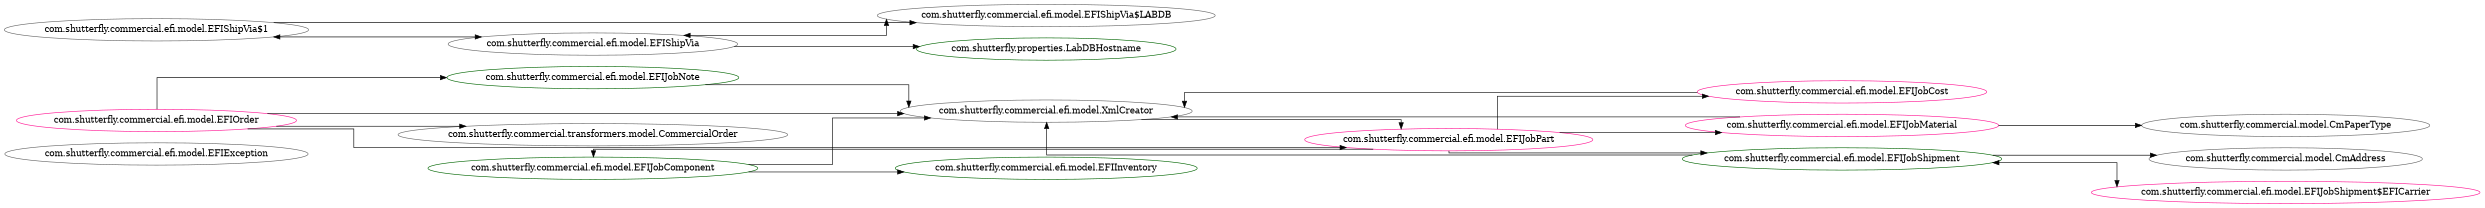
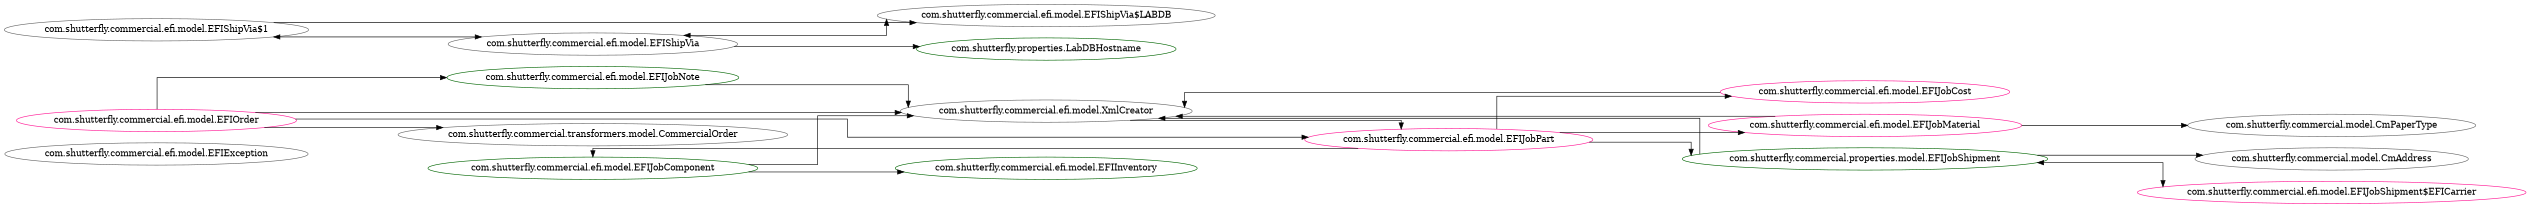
(1842, 159) -> (1865, 159)
